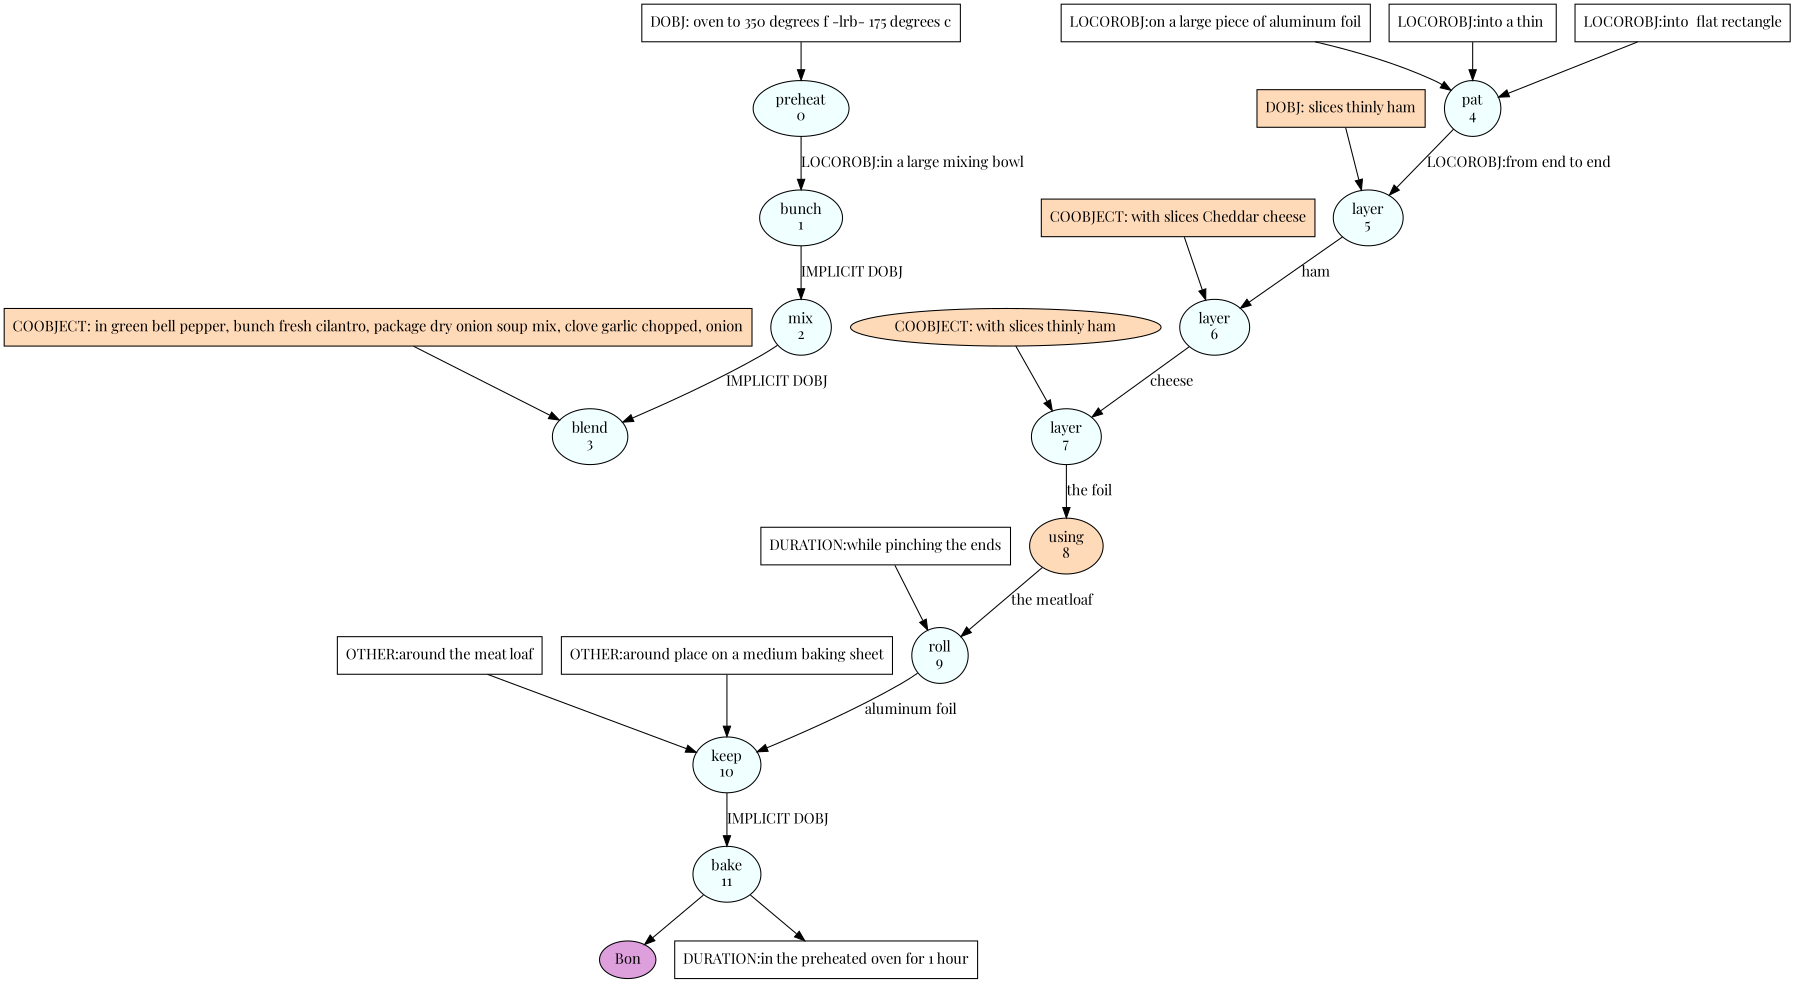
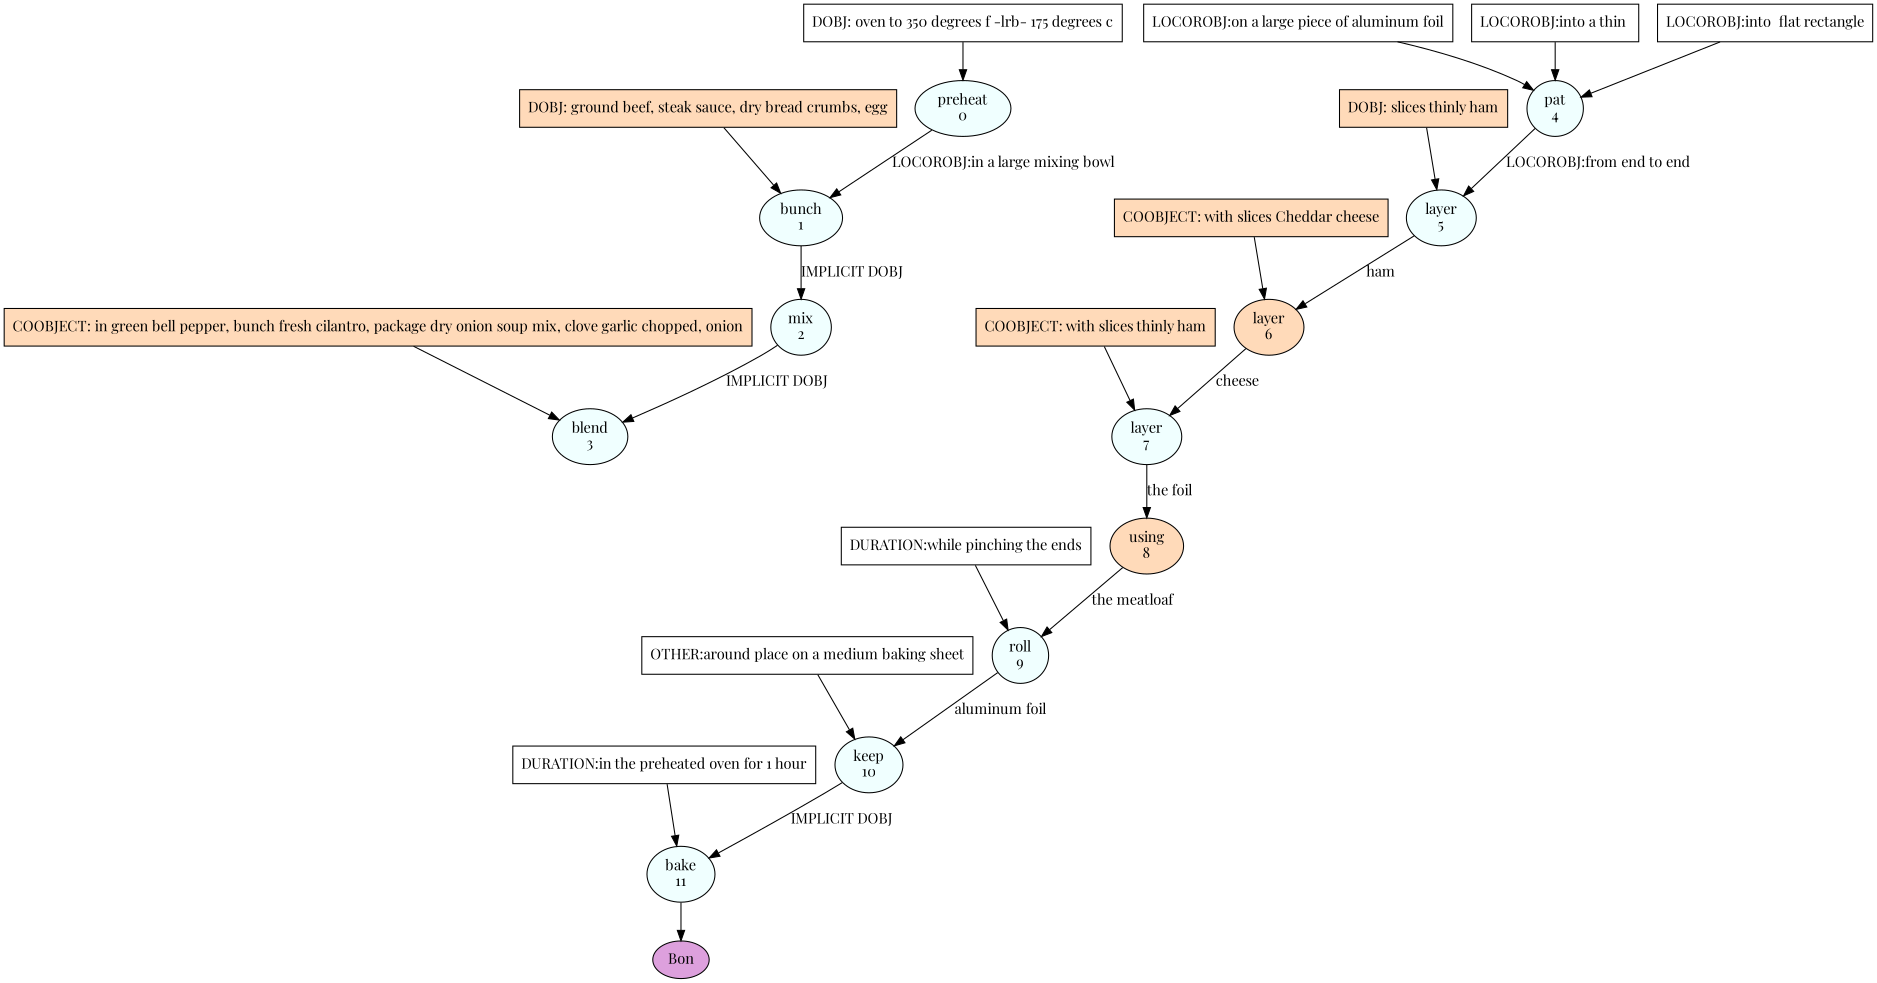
none -> (708, 108)
(1006, 327) -> (1096, 327)
(1215, 327) -> (1269, 327)
(440, 655) -> none
(773, 914) -> (671, 810)
